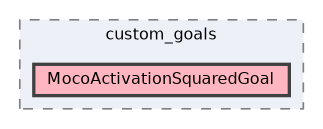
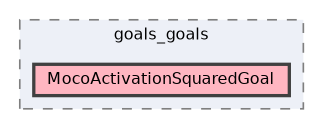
(162, 35) -> (162, 35)
